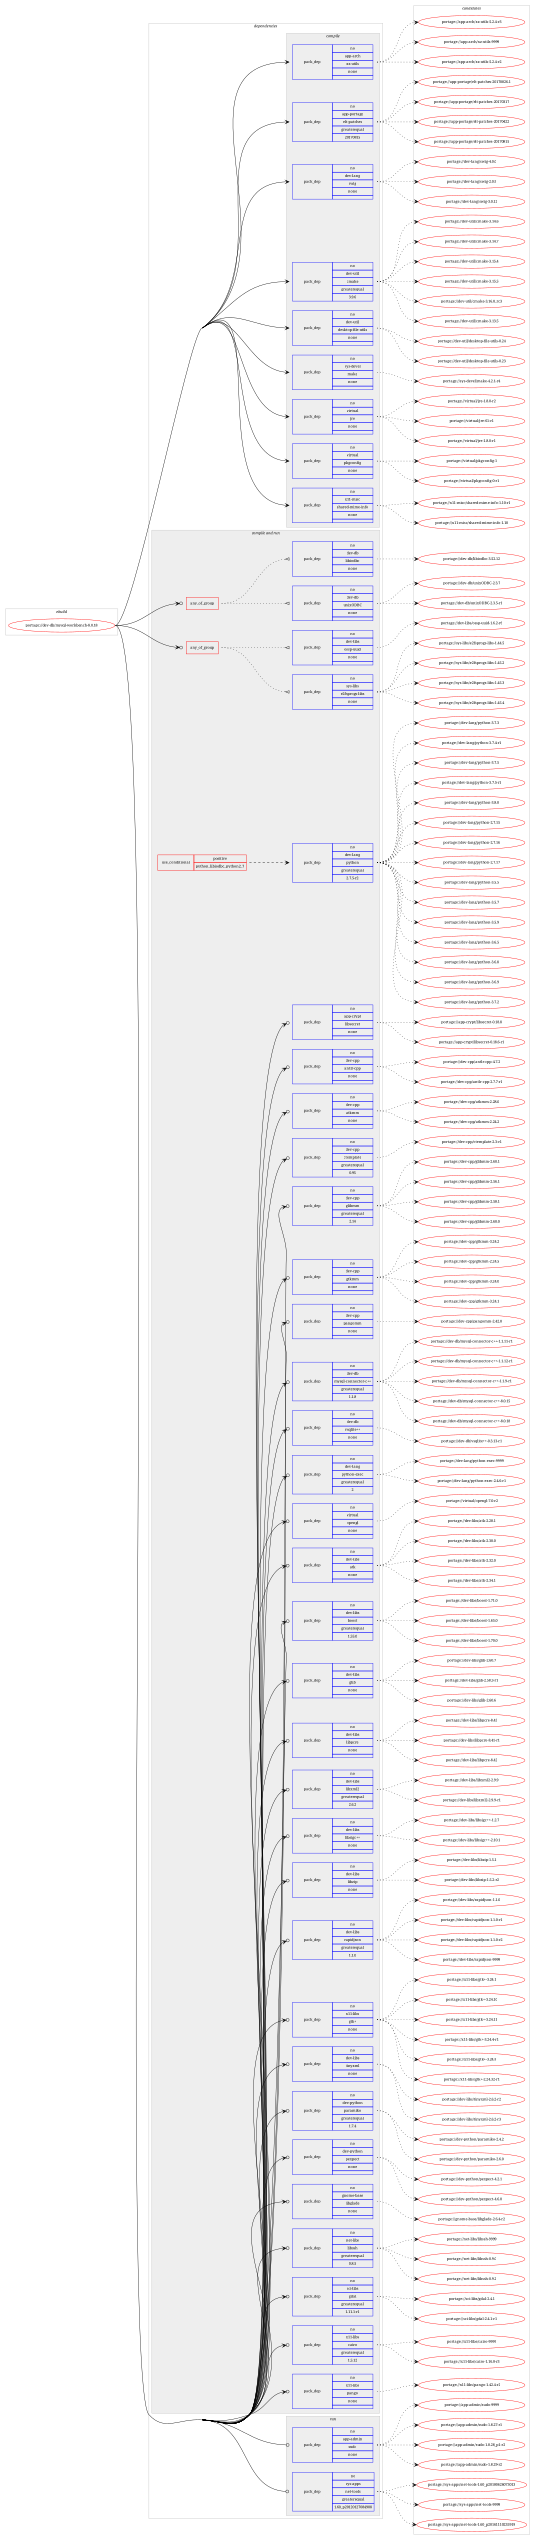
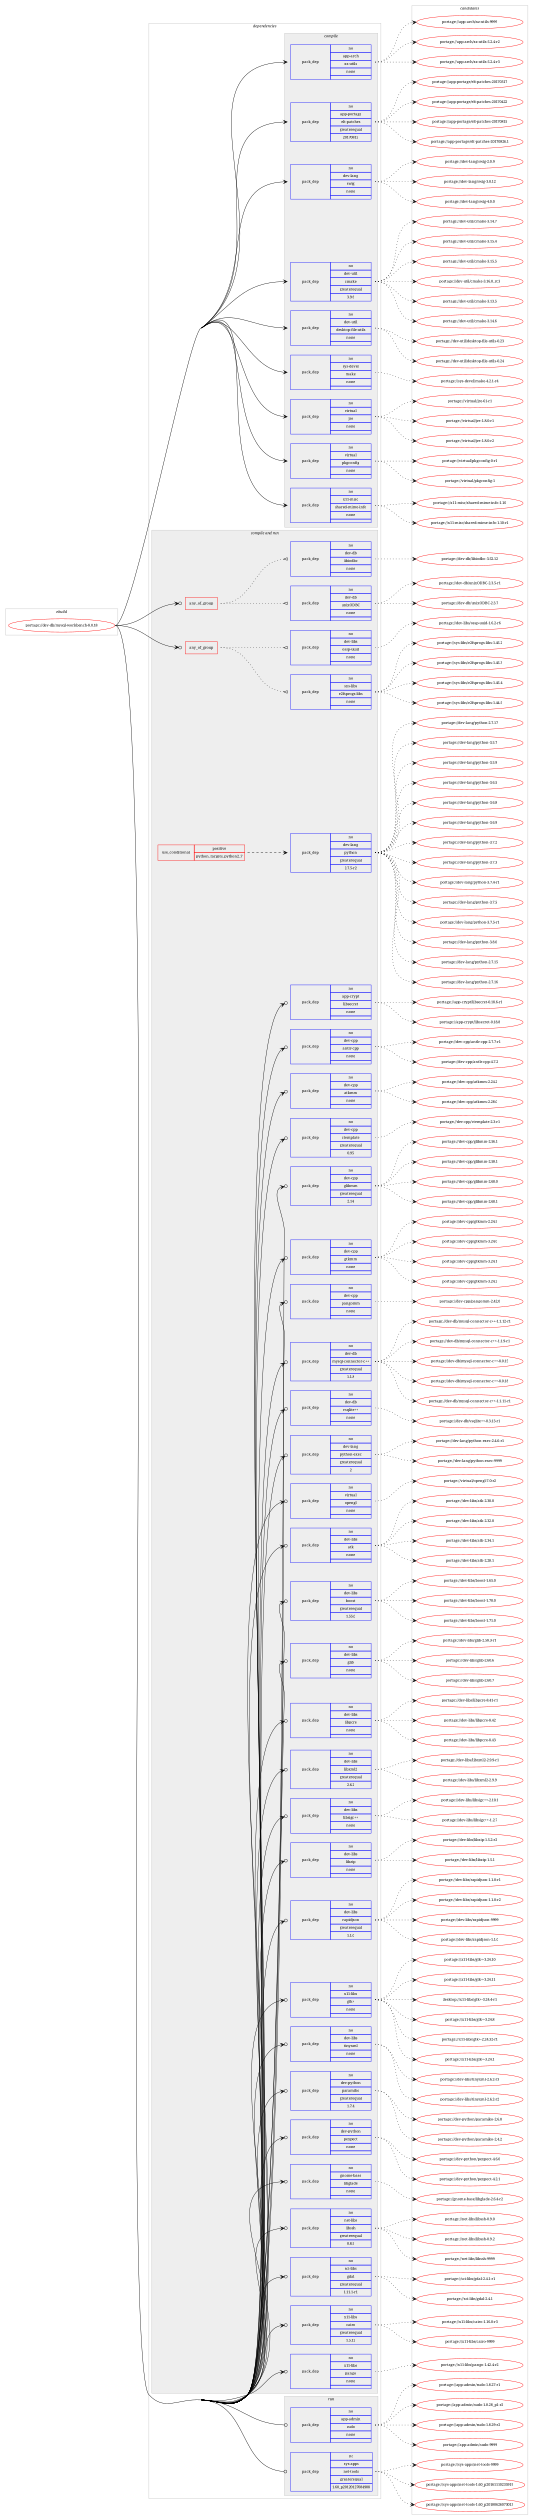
(220, 866) -> (219, 856)
(472, 883) -> none
(472, 2040) -> (470, 2000)
